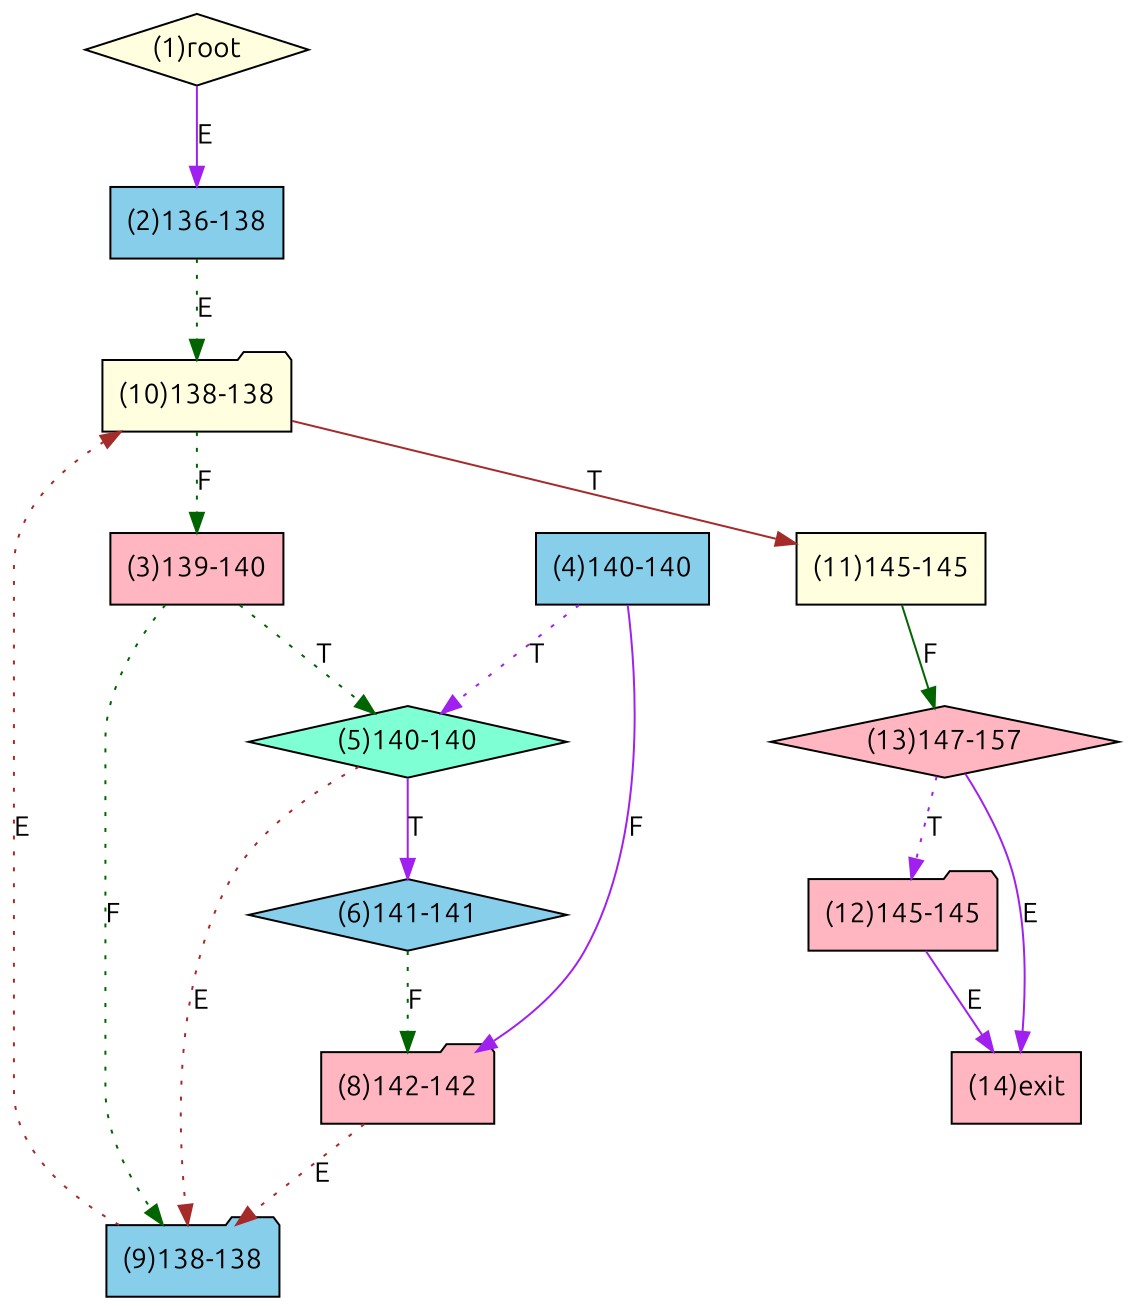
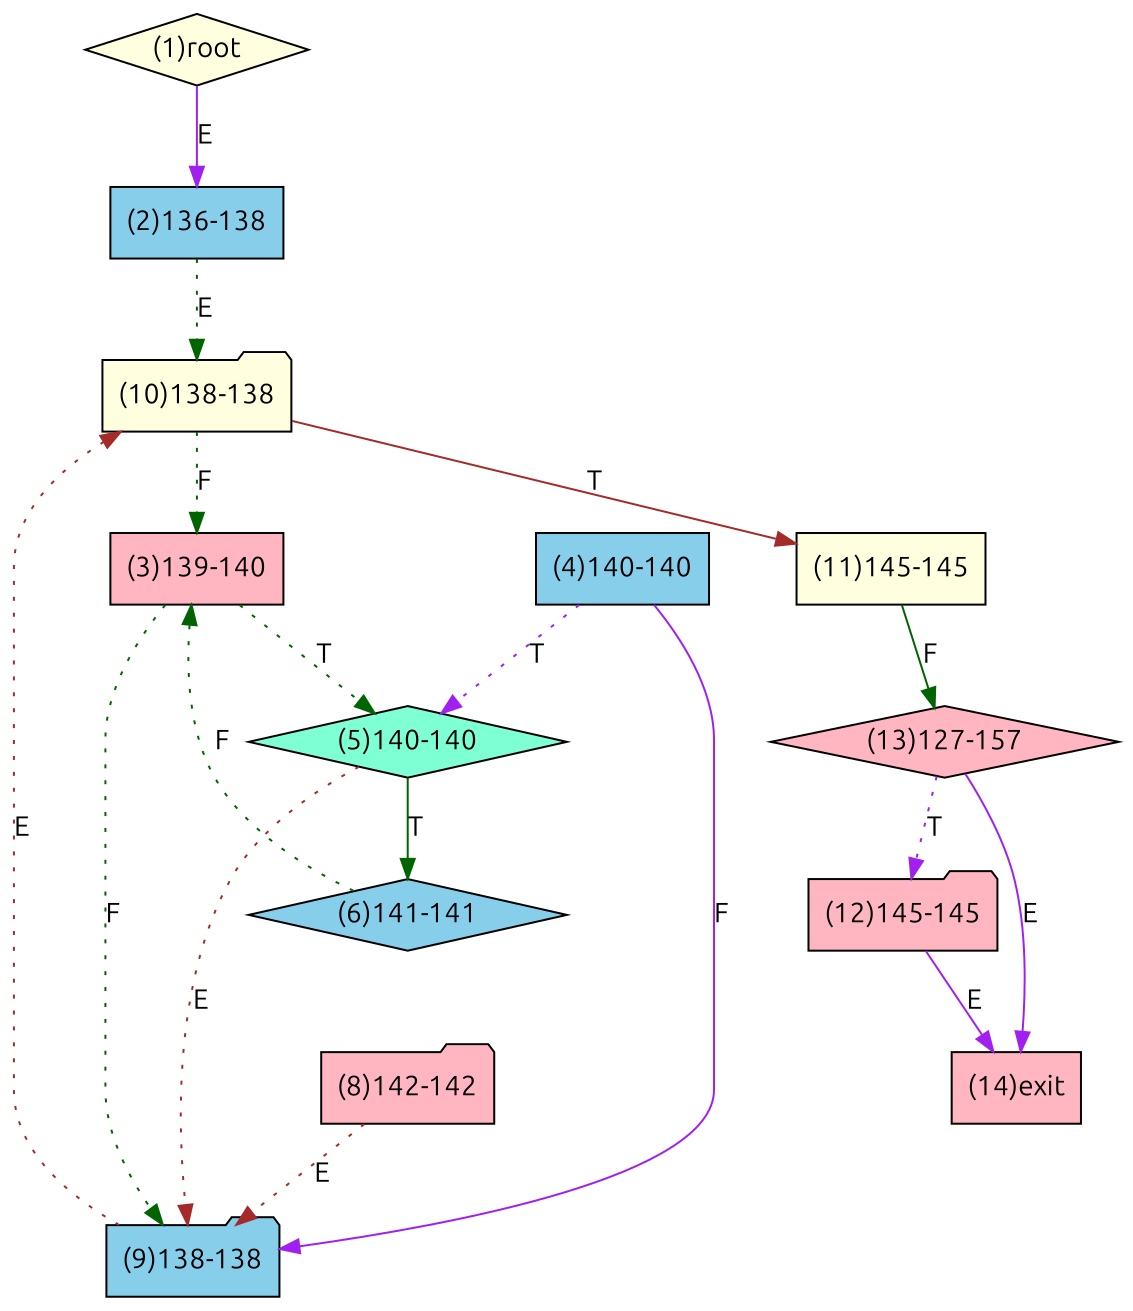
(945, 742) -> (945, 742)
(408, 818) -> (408, 818)
(622, 845) -> (714, 1070)
(408, 991) -> (222, 788)
